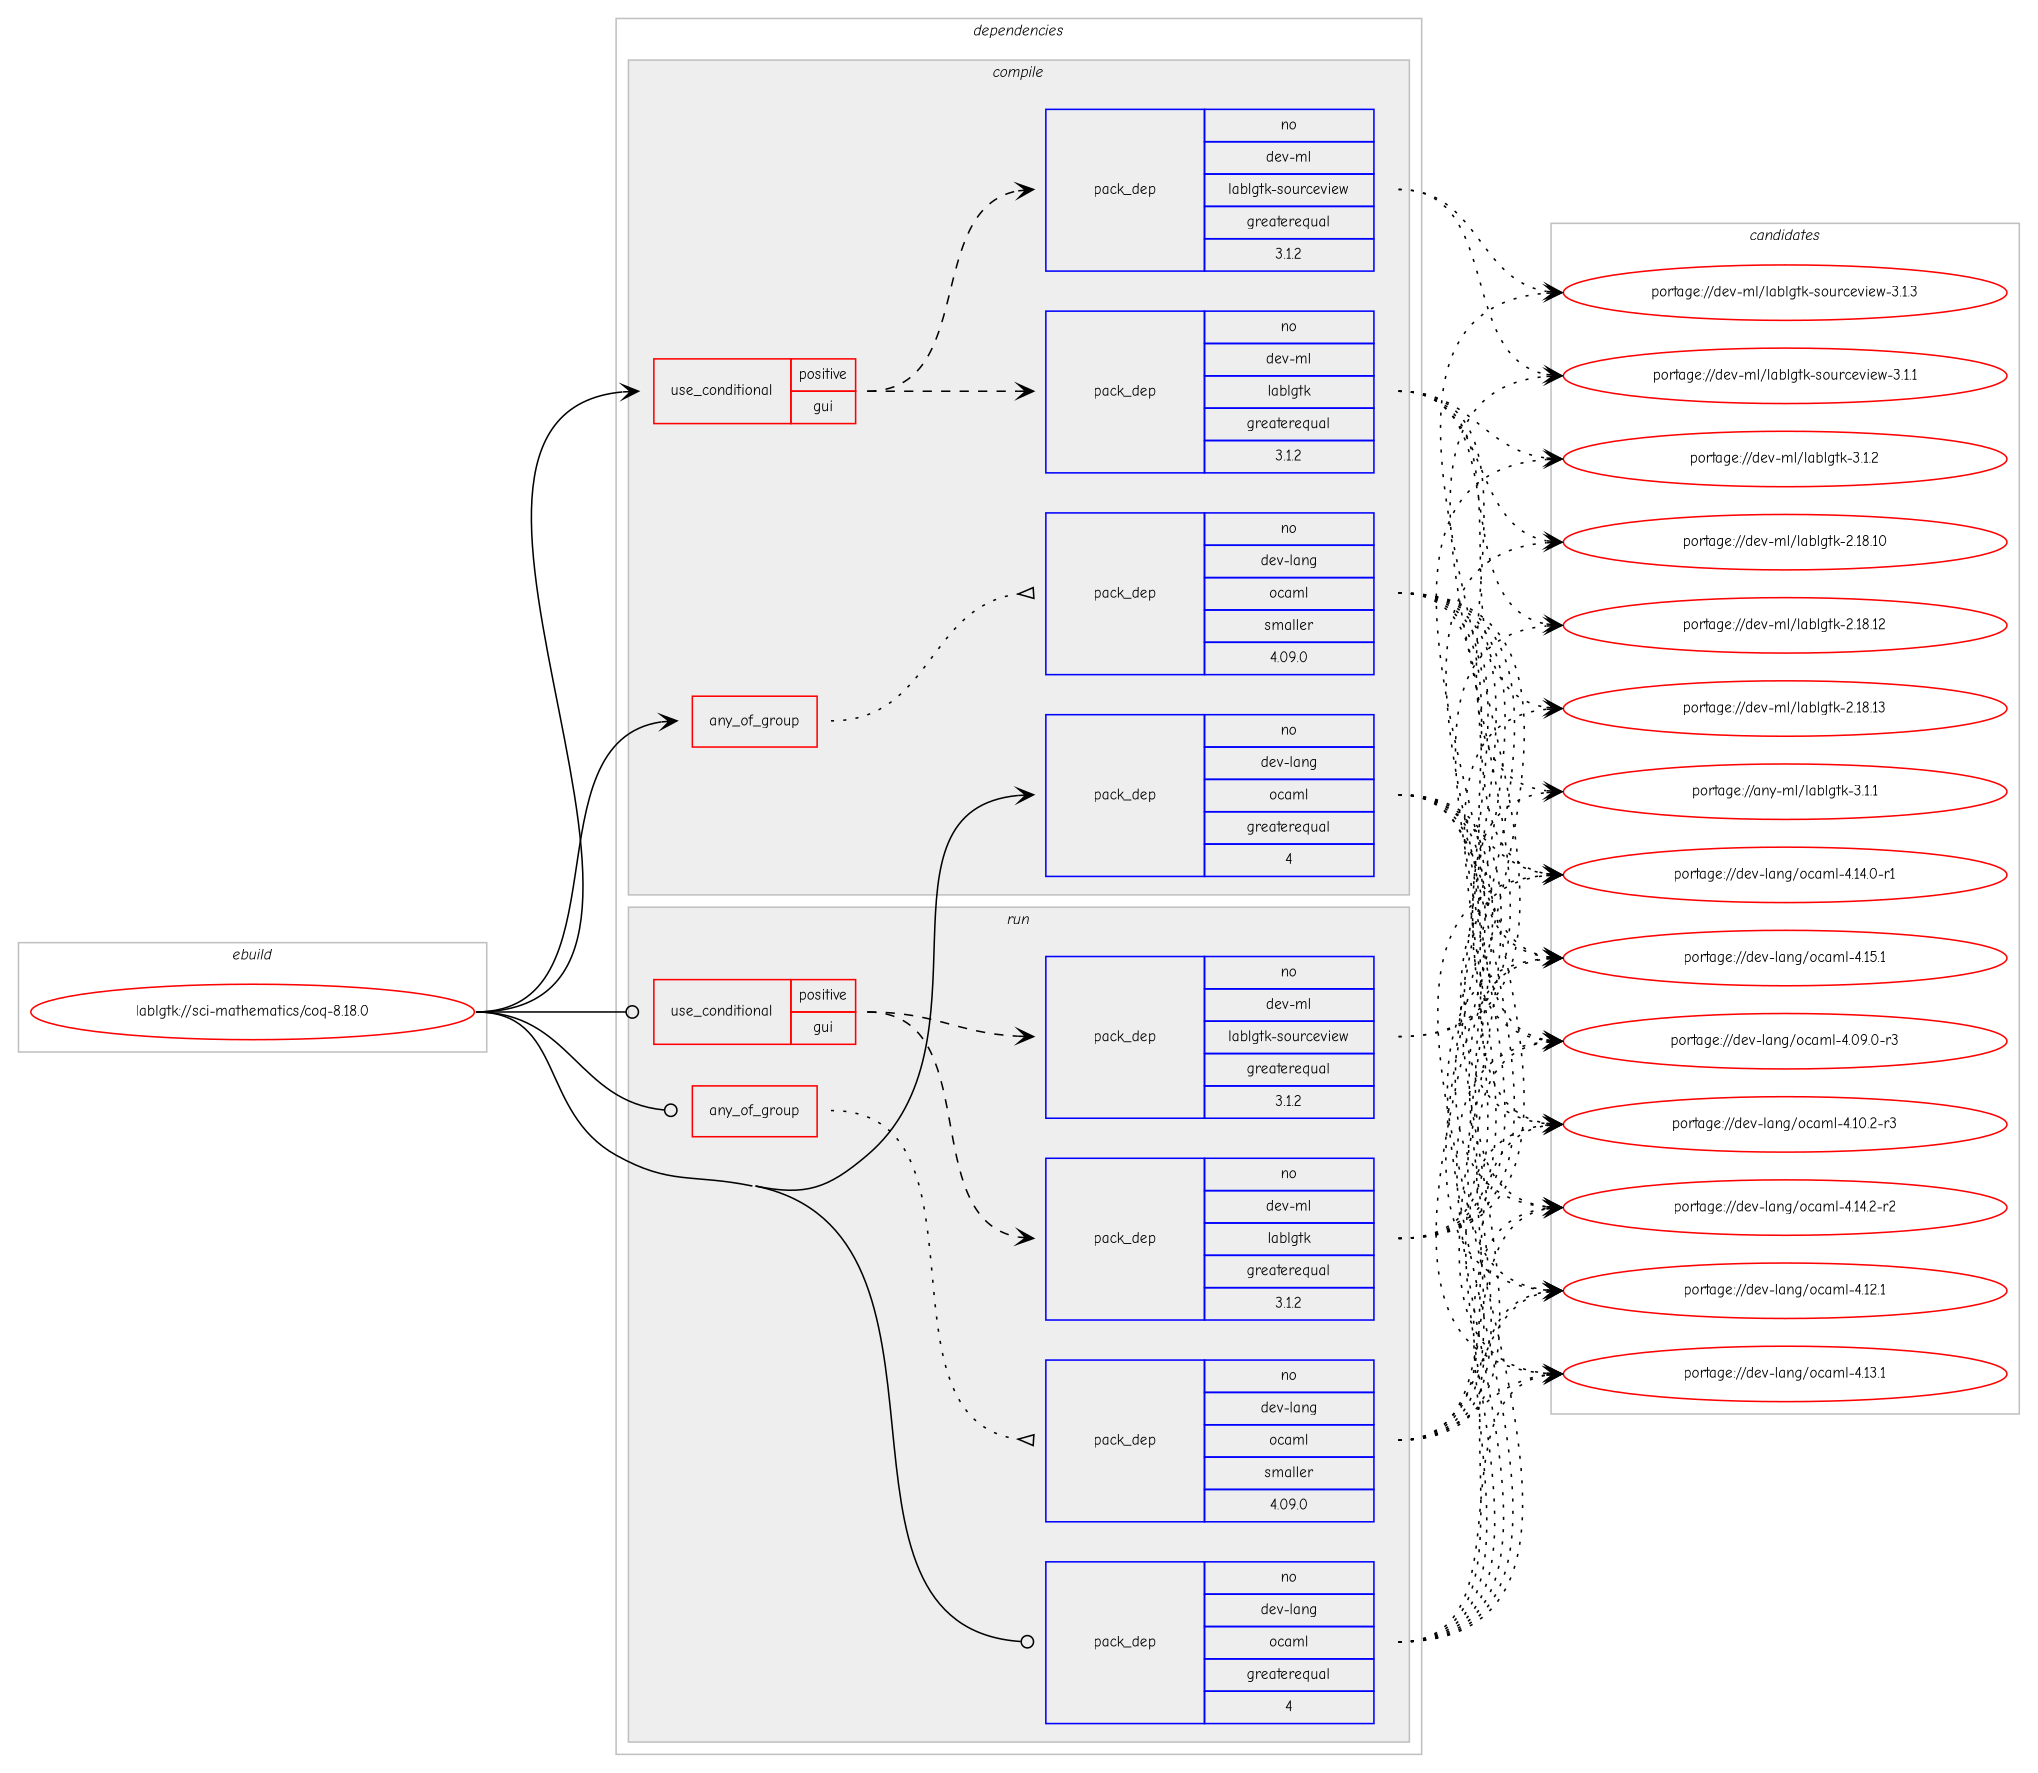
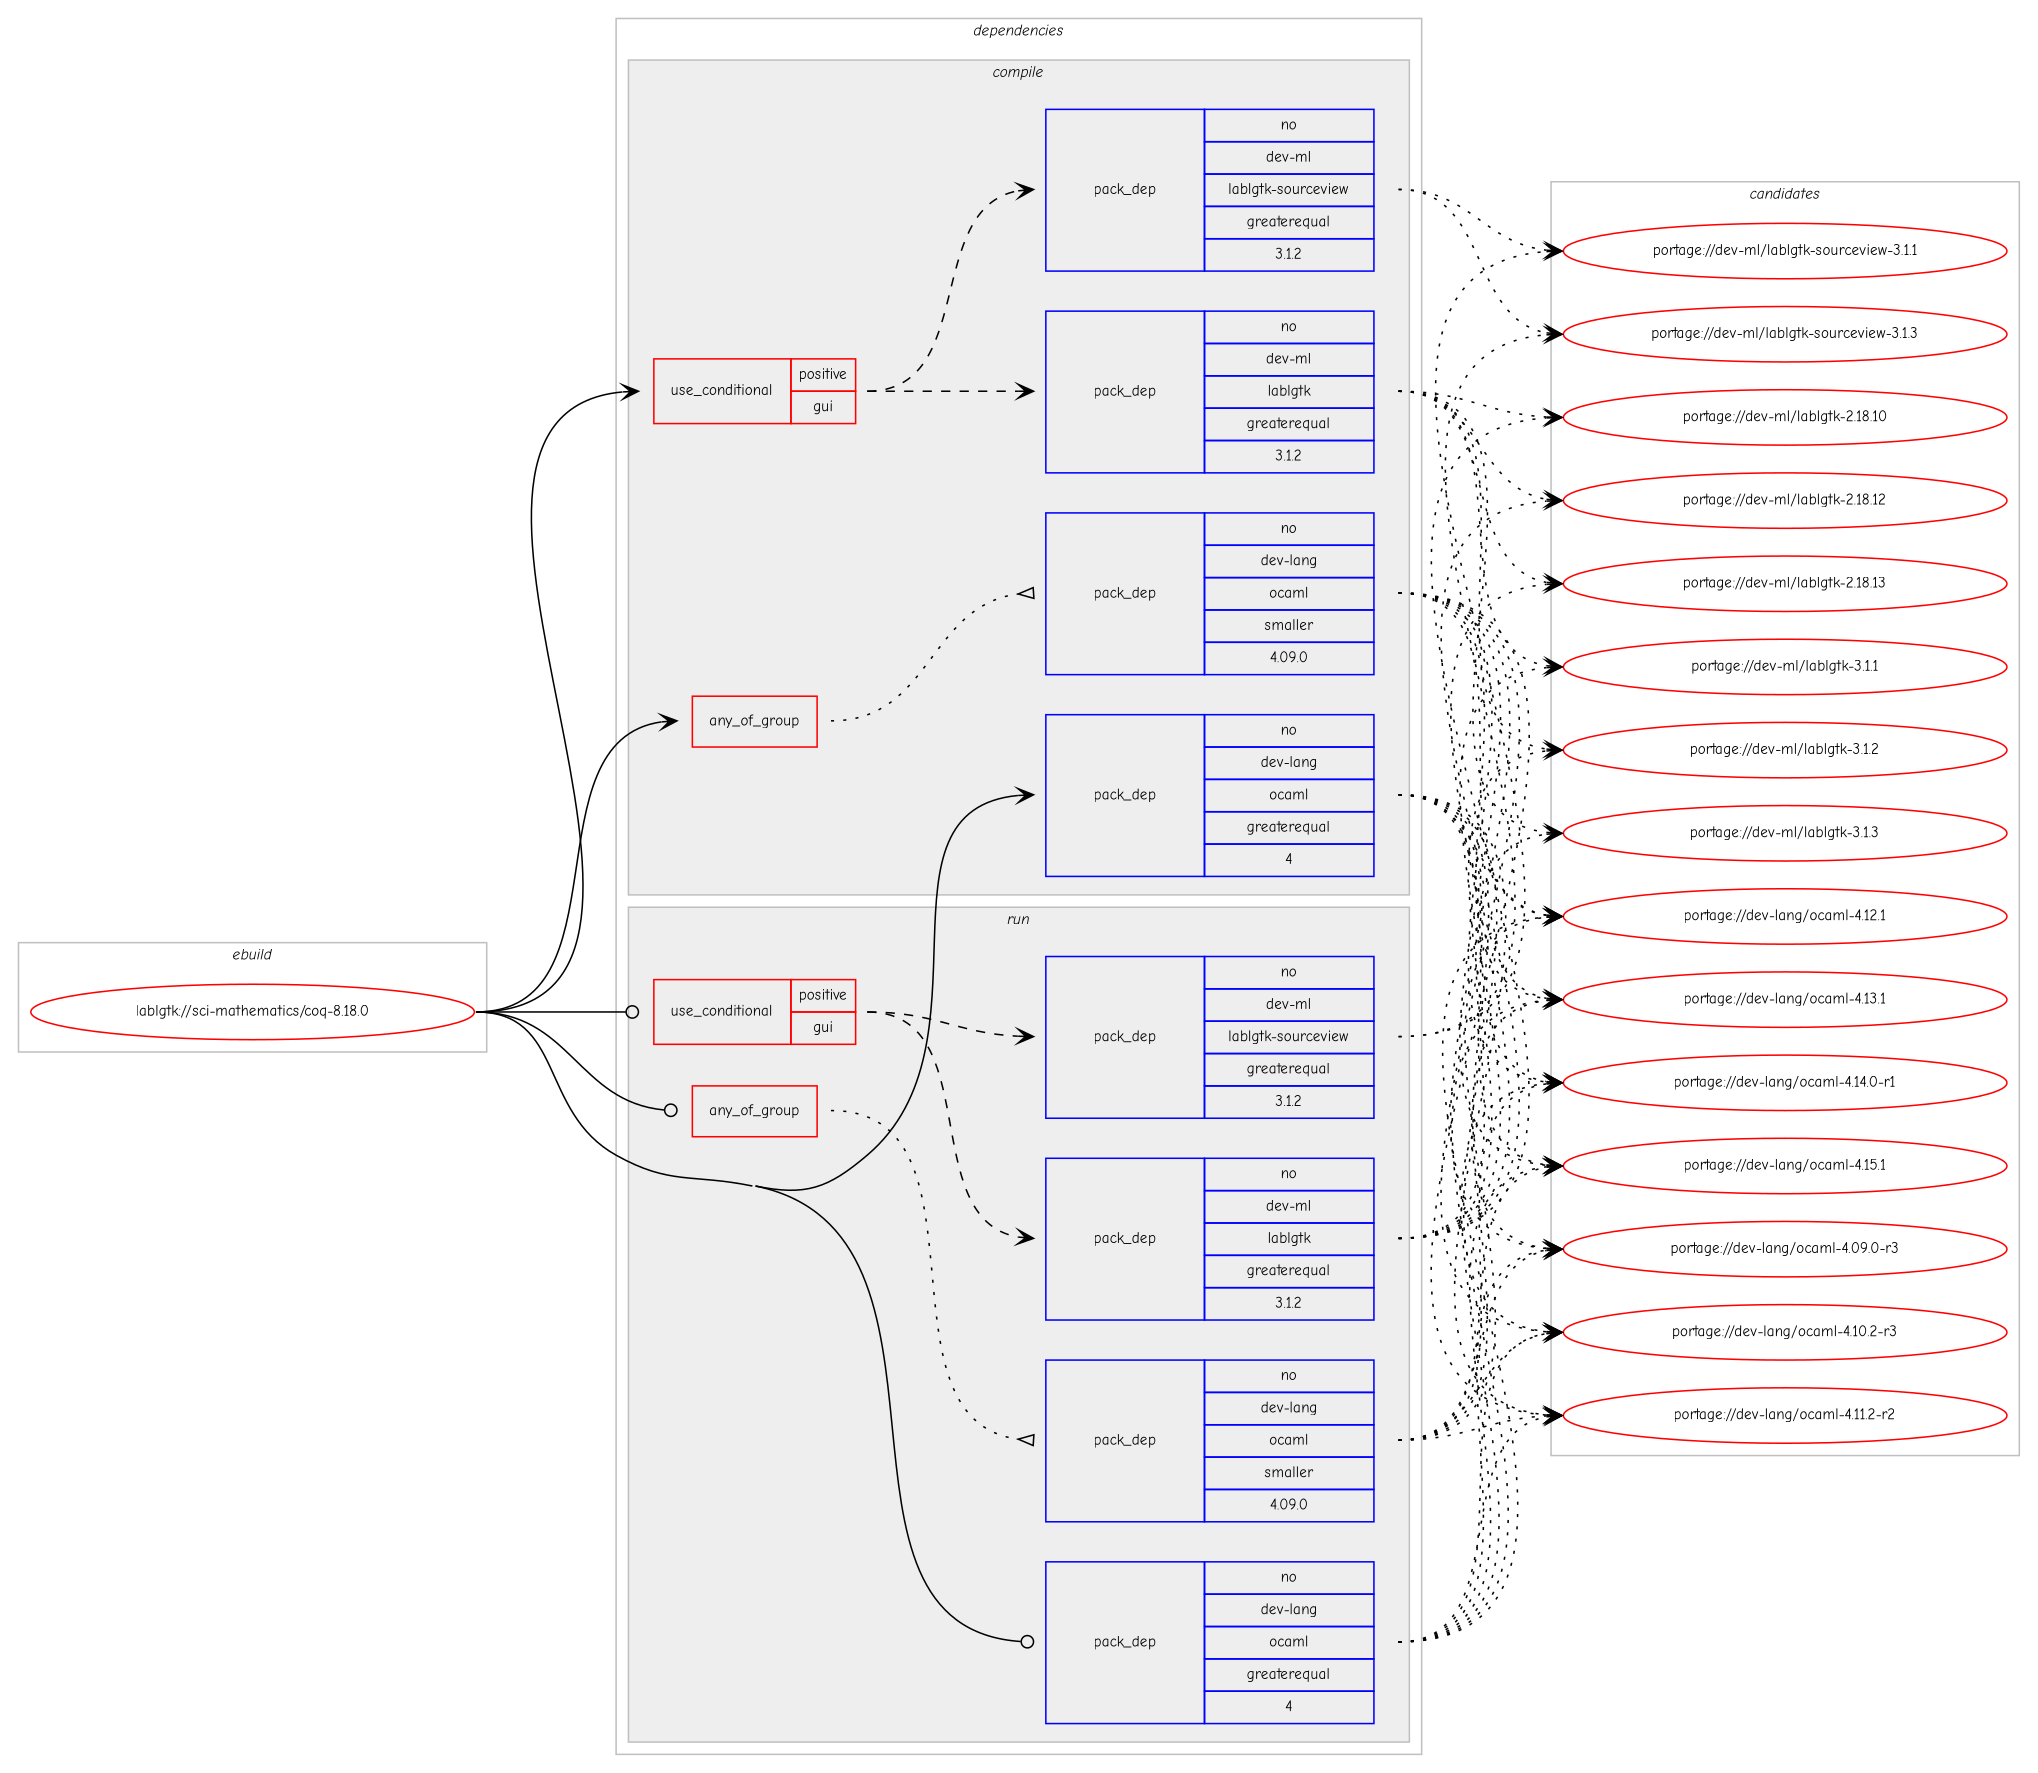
(1785, 792) -> (1785, 667)
none -> (1785, 833)
(1785, 1208) -> (1785, 1416)
